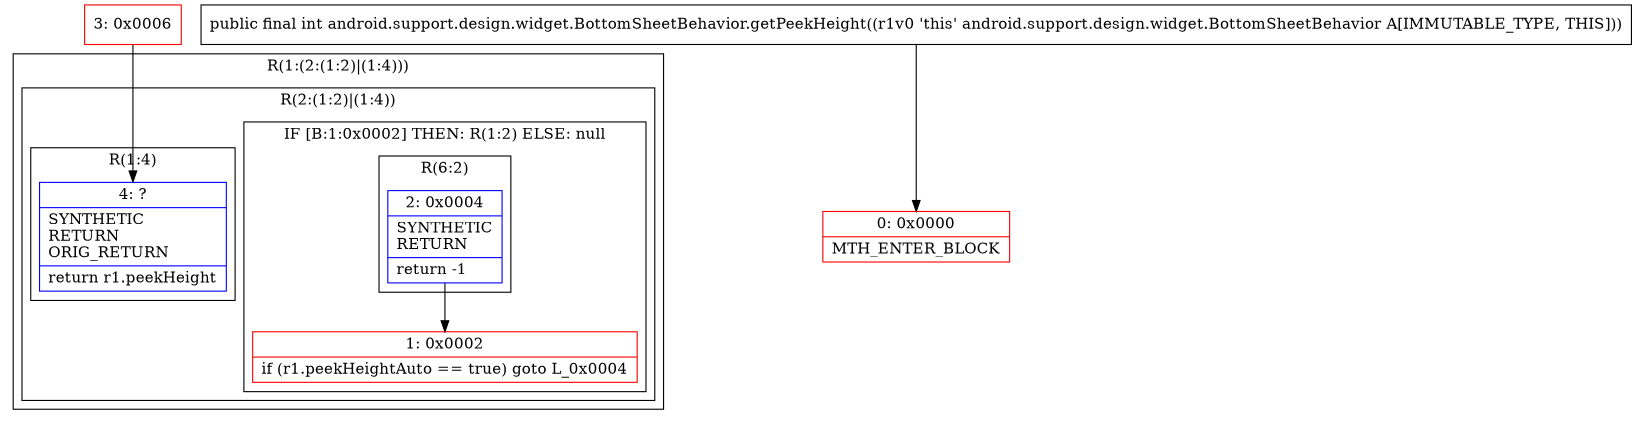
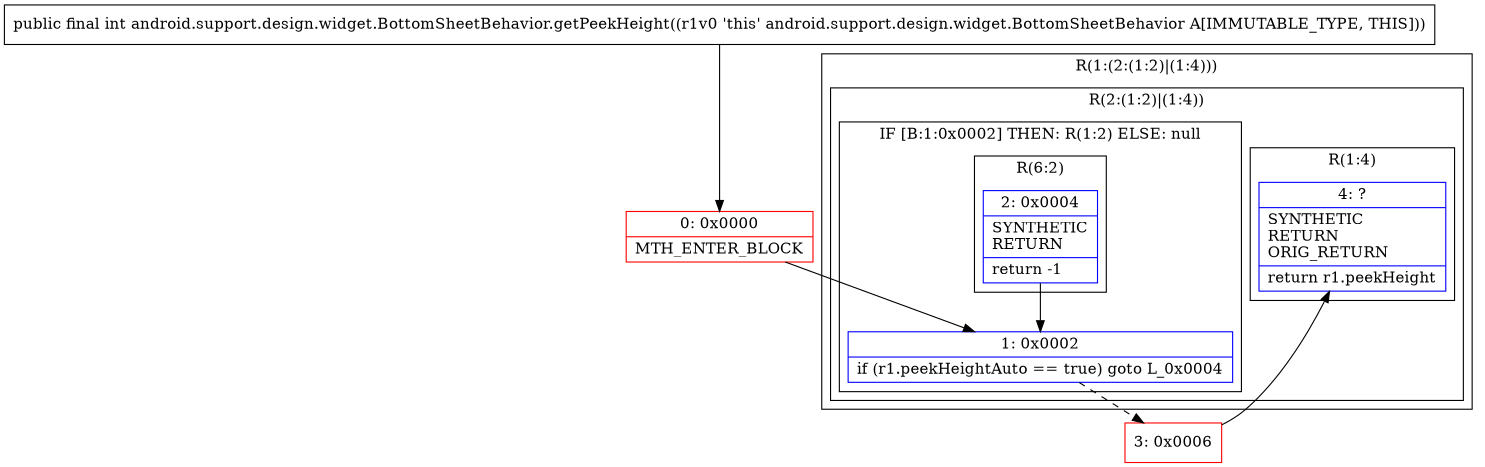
none -> (875, 295)
(445, 357) -> (1040, 357)
none -> (1106, 400)
